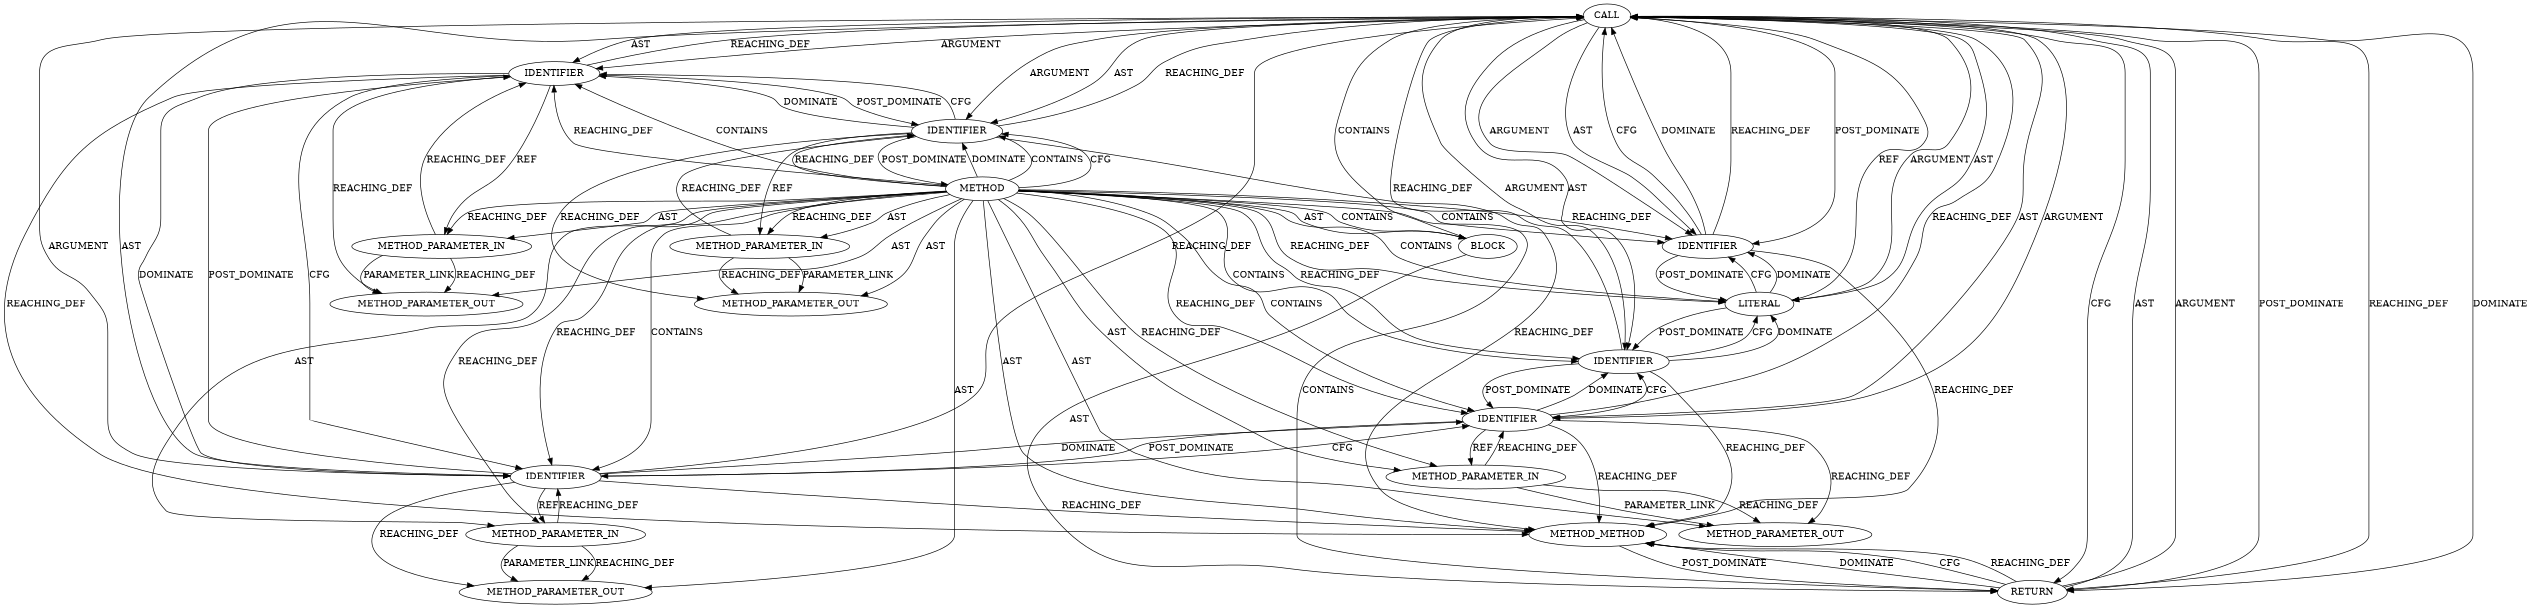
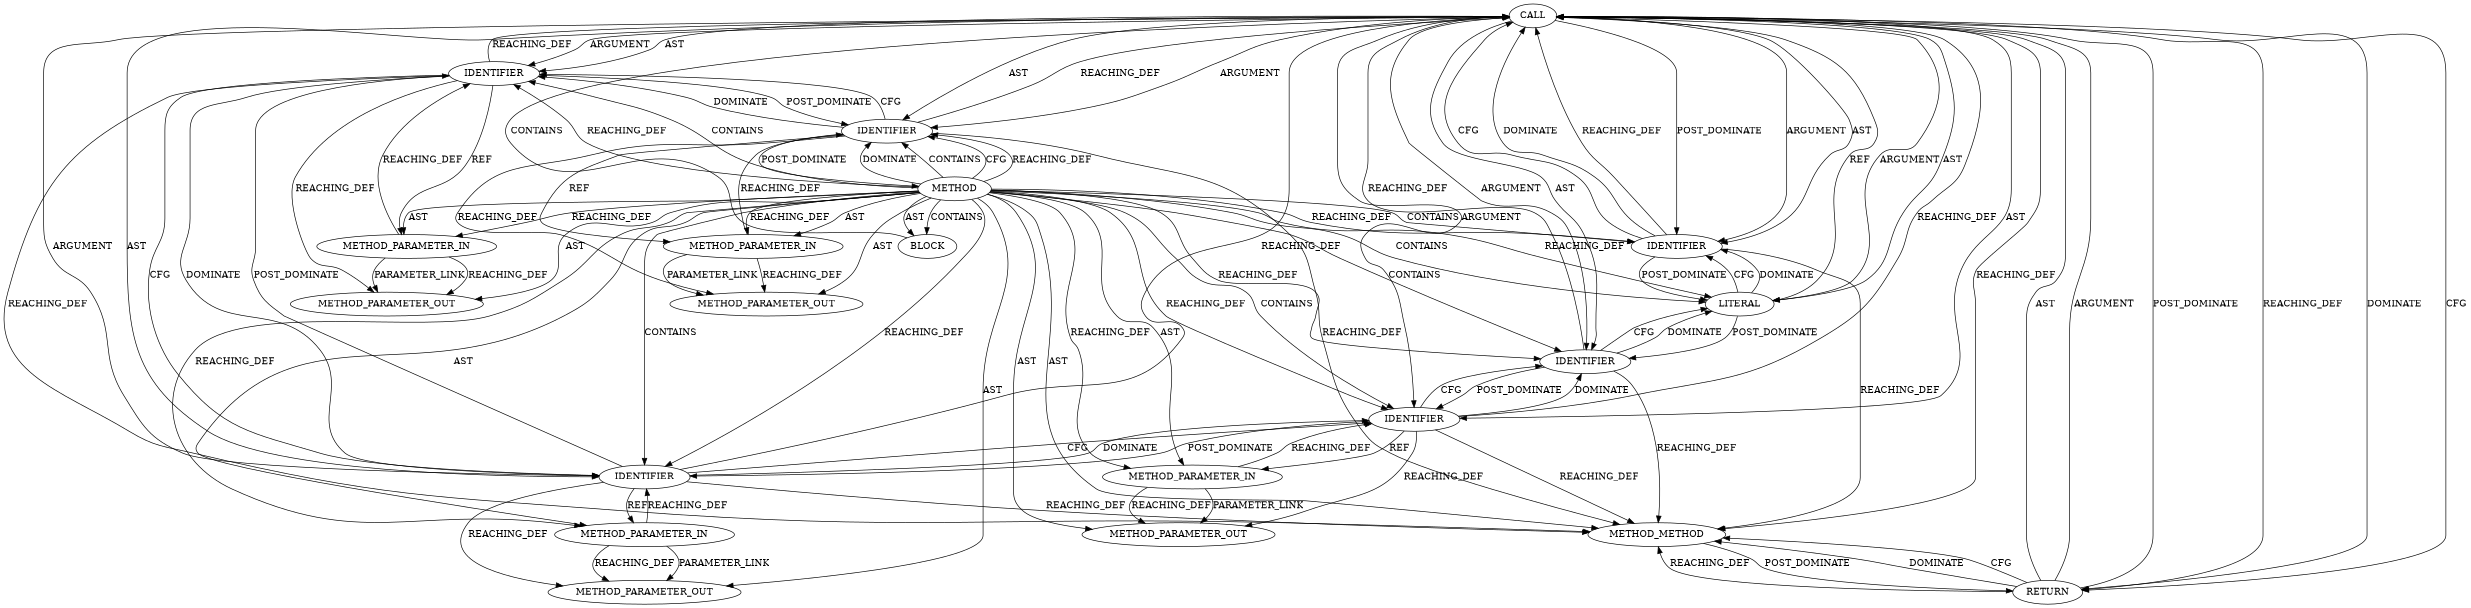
none -> (2040, 167)
(1299, 410) -> none
(1235, 565) -> none
